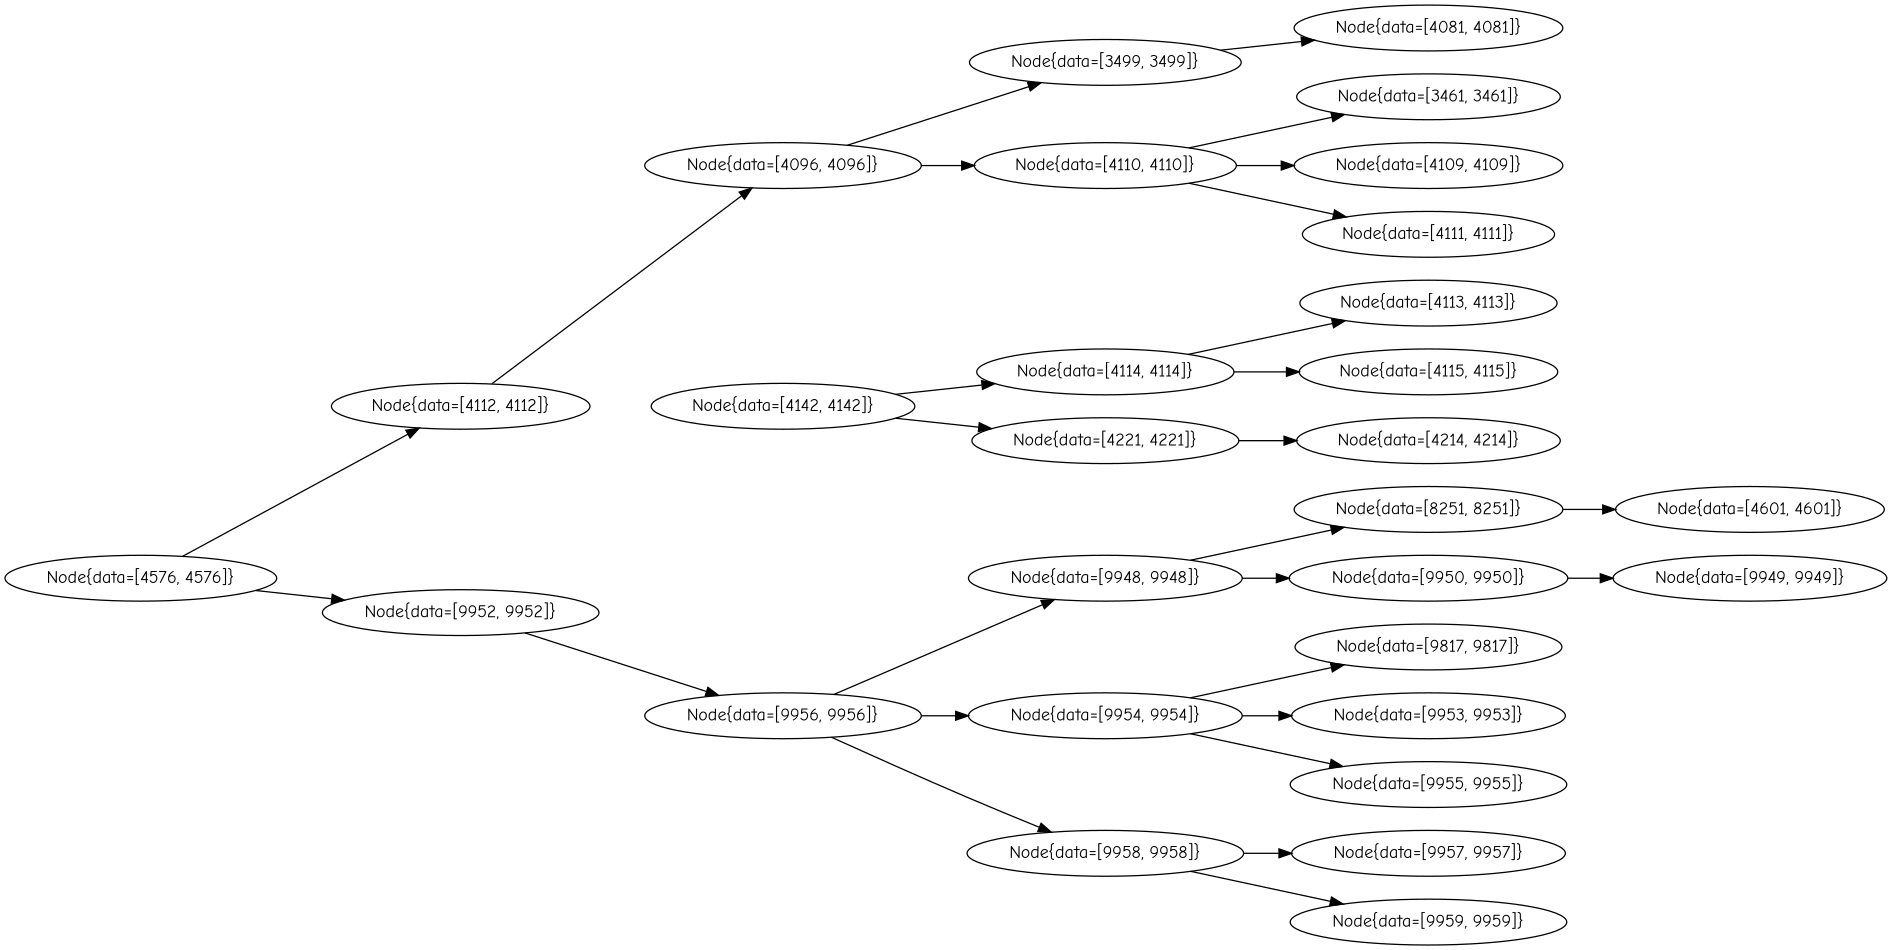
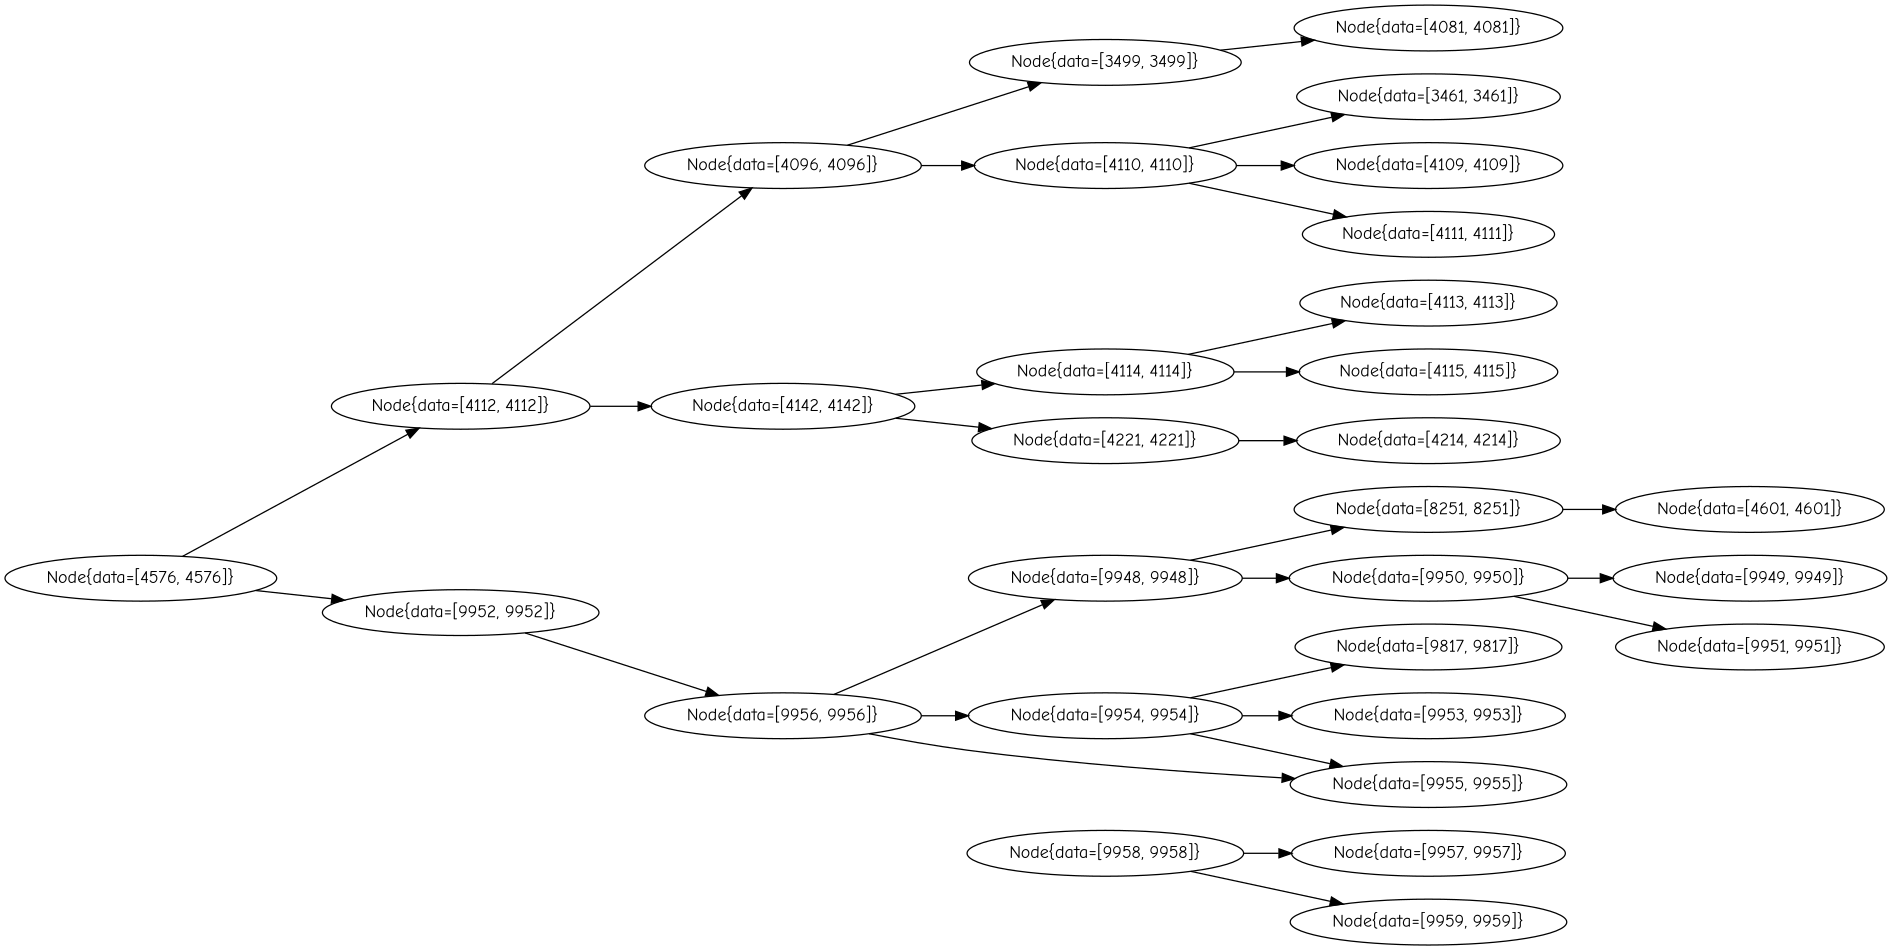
none -> (614, 406)
none -> (1750, 647)
(935, 783) -> (1075, 762)
